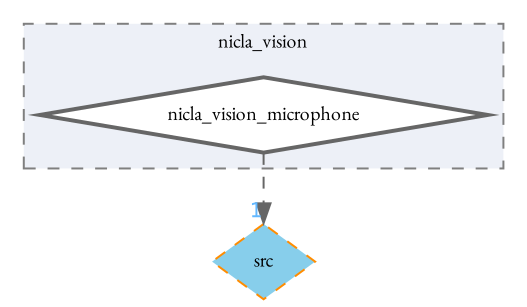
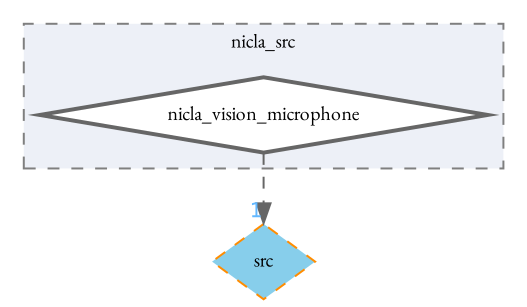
(264, 43) -> (264, 43)
